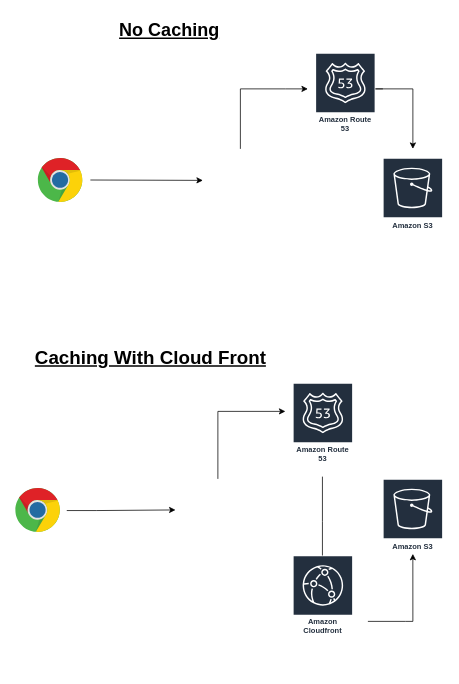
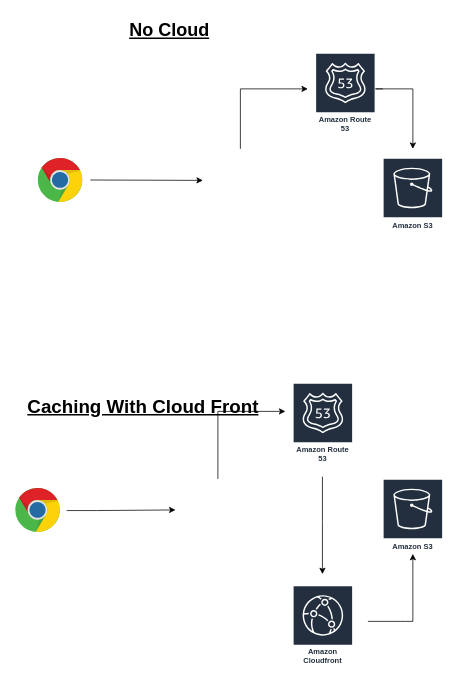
(170, 30) -> (170, 30)
(150, 357) -> (143, 405)
(323, 597) -> (323, 627)
